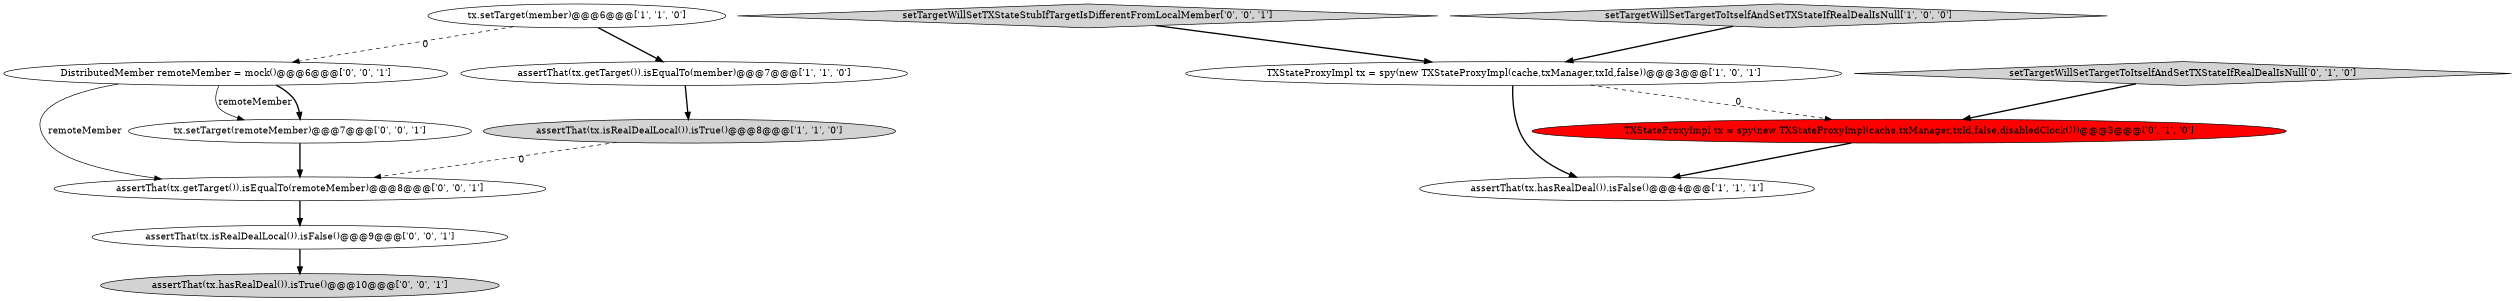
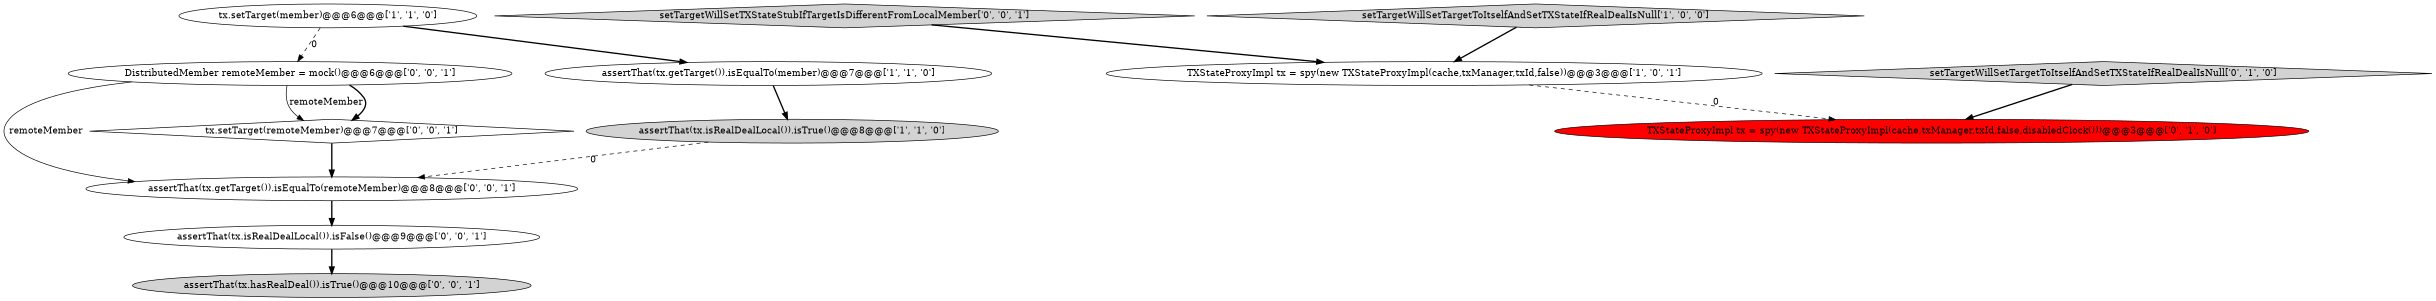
(300, 131) -> (332, 131)
(1617, 189) -> none
